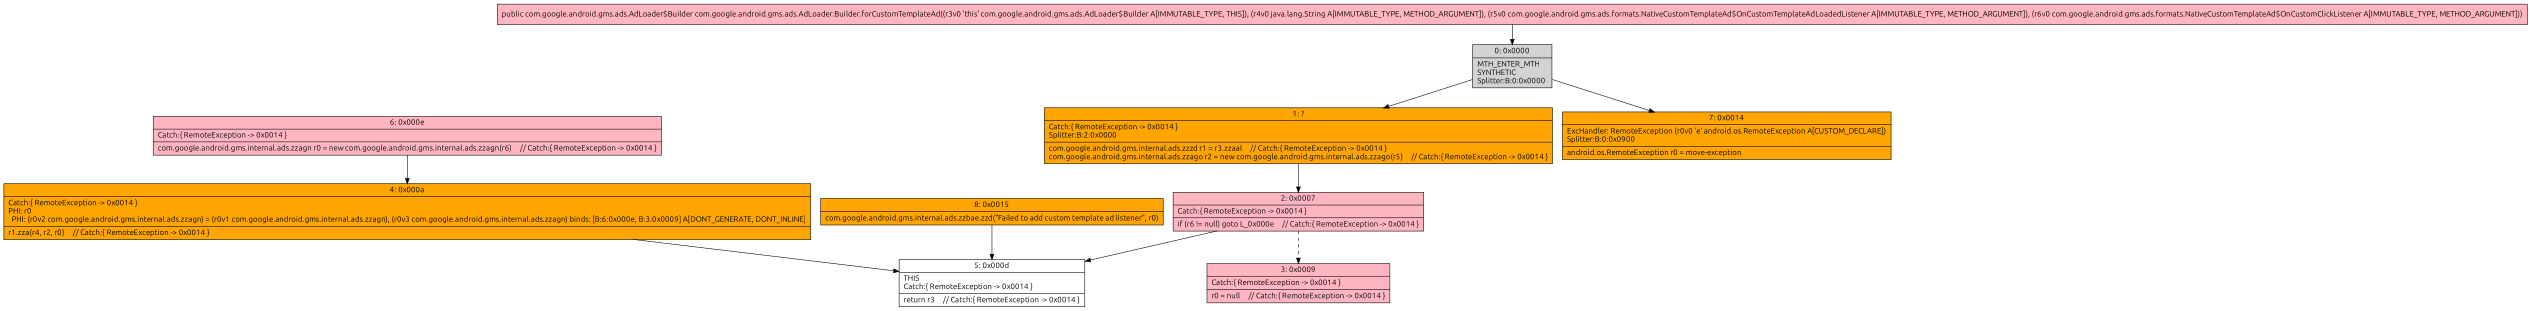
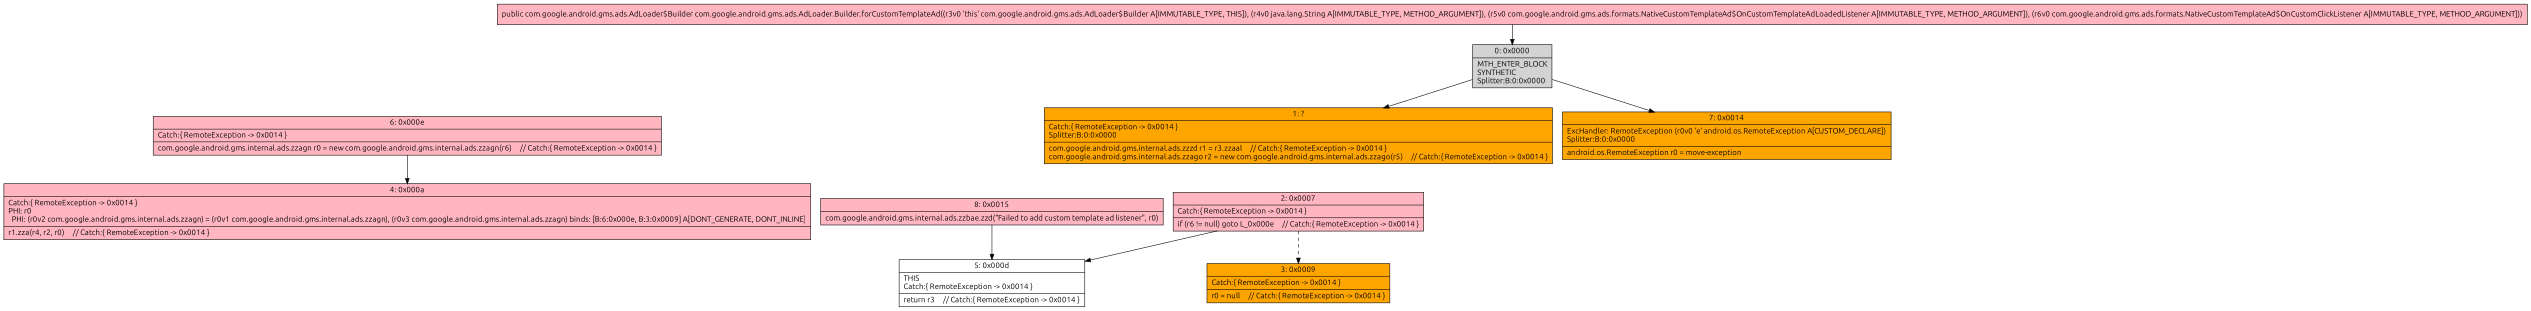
(1509, 64) -> (1512, 64)
(1083, 135) -> (1083, 135)
(1601, 139) -> (1601, 139)
(1298, 175) -> none
(407, 212) -> (407, 212)
(992, 212) -> (992, 212)
(763, 255) -> none
(1298, 283) -> (1298, 283)
